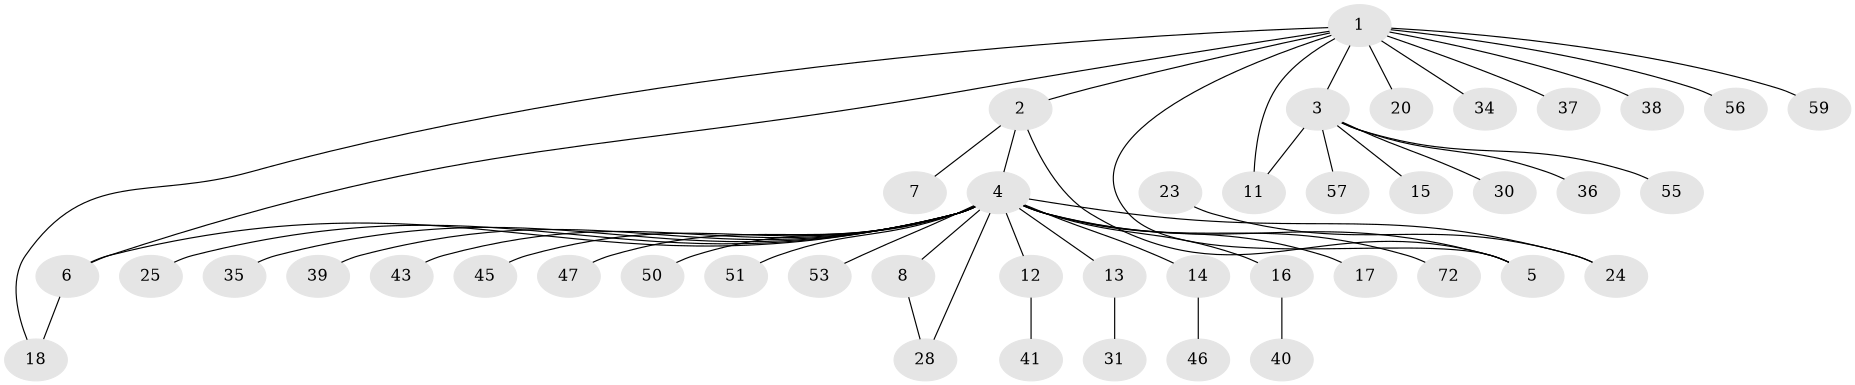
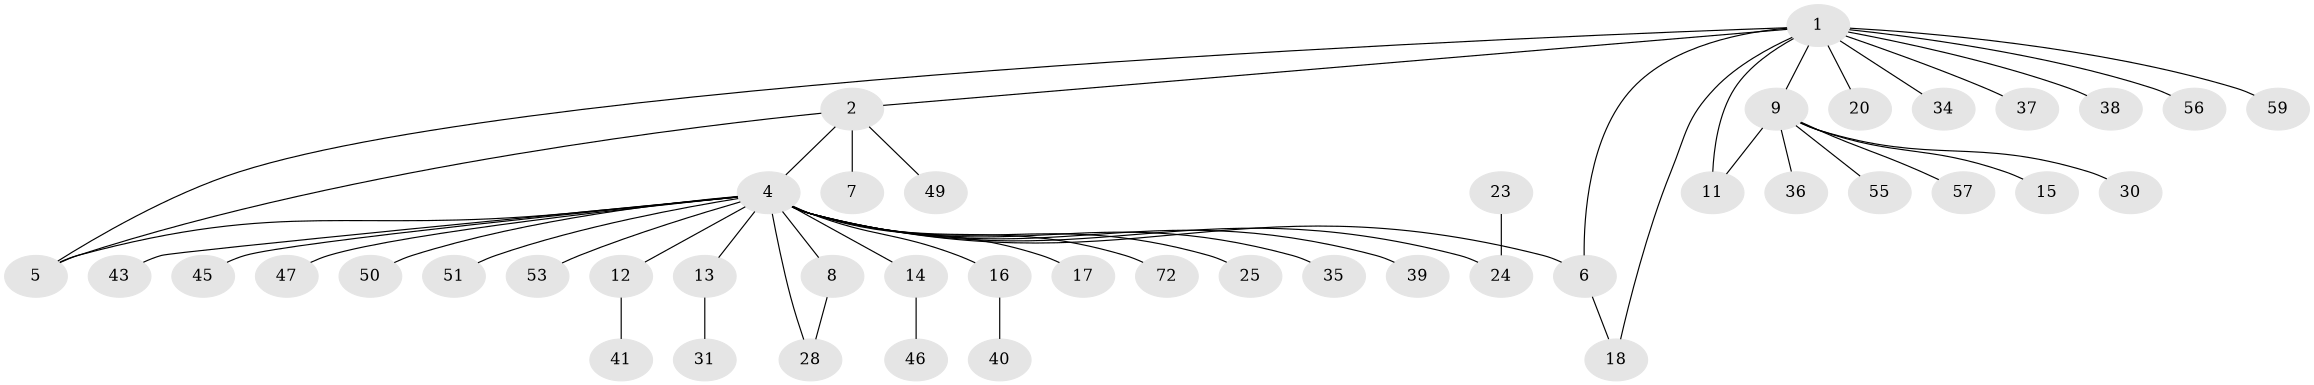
(1318, 109) -> (1776, 109)
none -> (936, 193)
